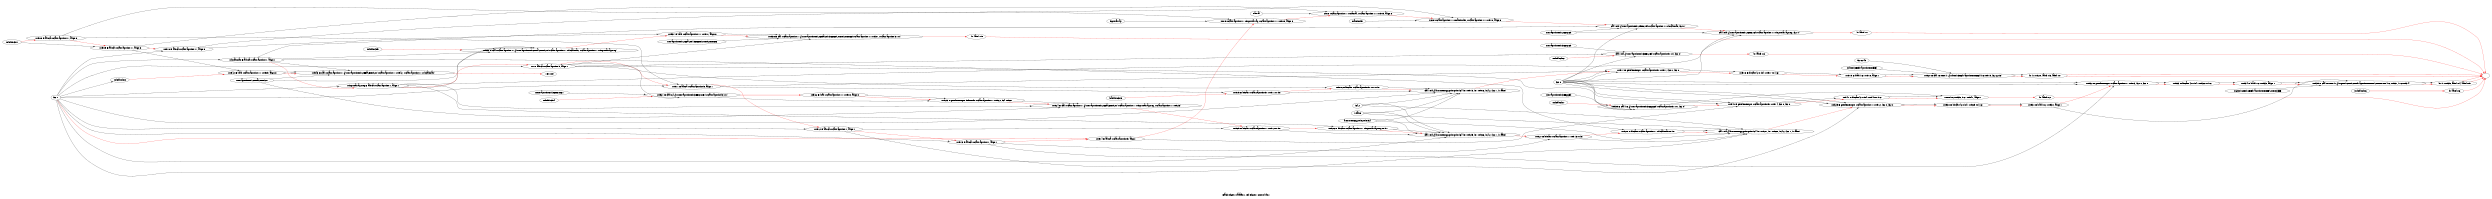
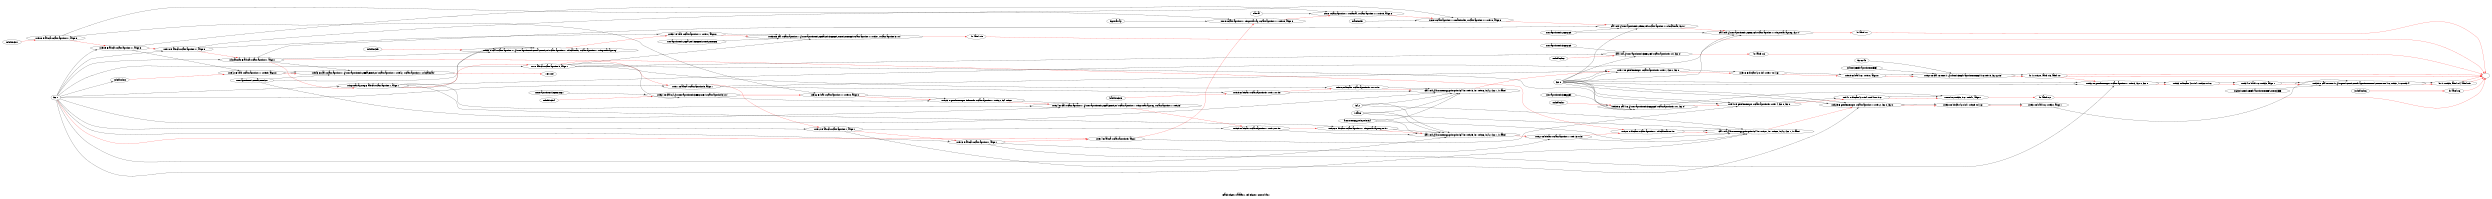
(376, 39) -> (449, 23)
(57, 45) -> (72, 69)
none -> (217, 54)
(963, 68) -> (963, 68)
(1862, 76) -> (1862, 76)
(2085, 96) -> (2077, 79)
